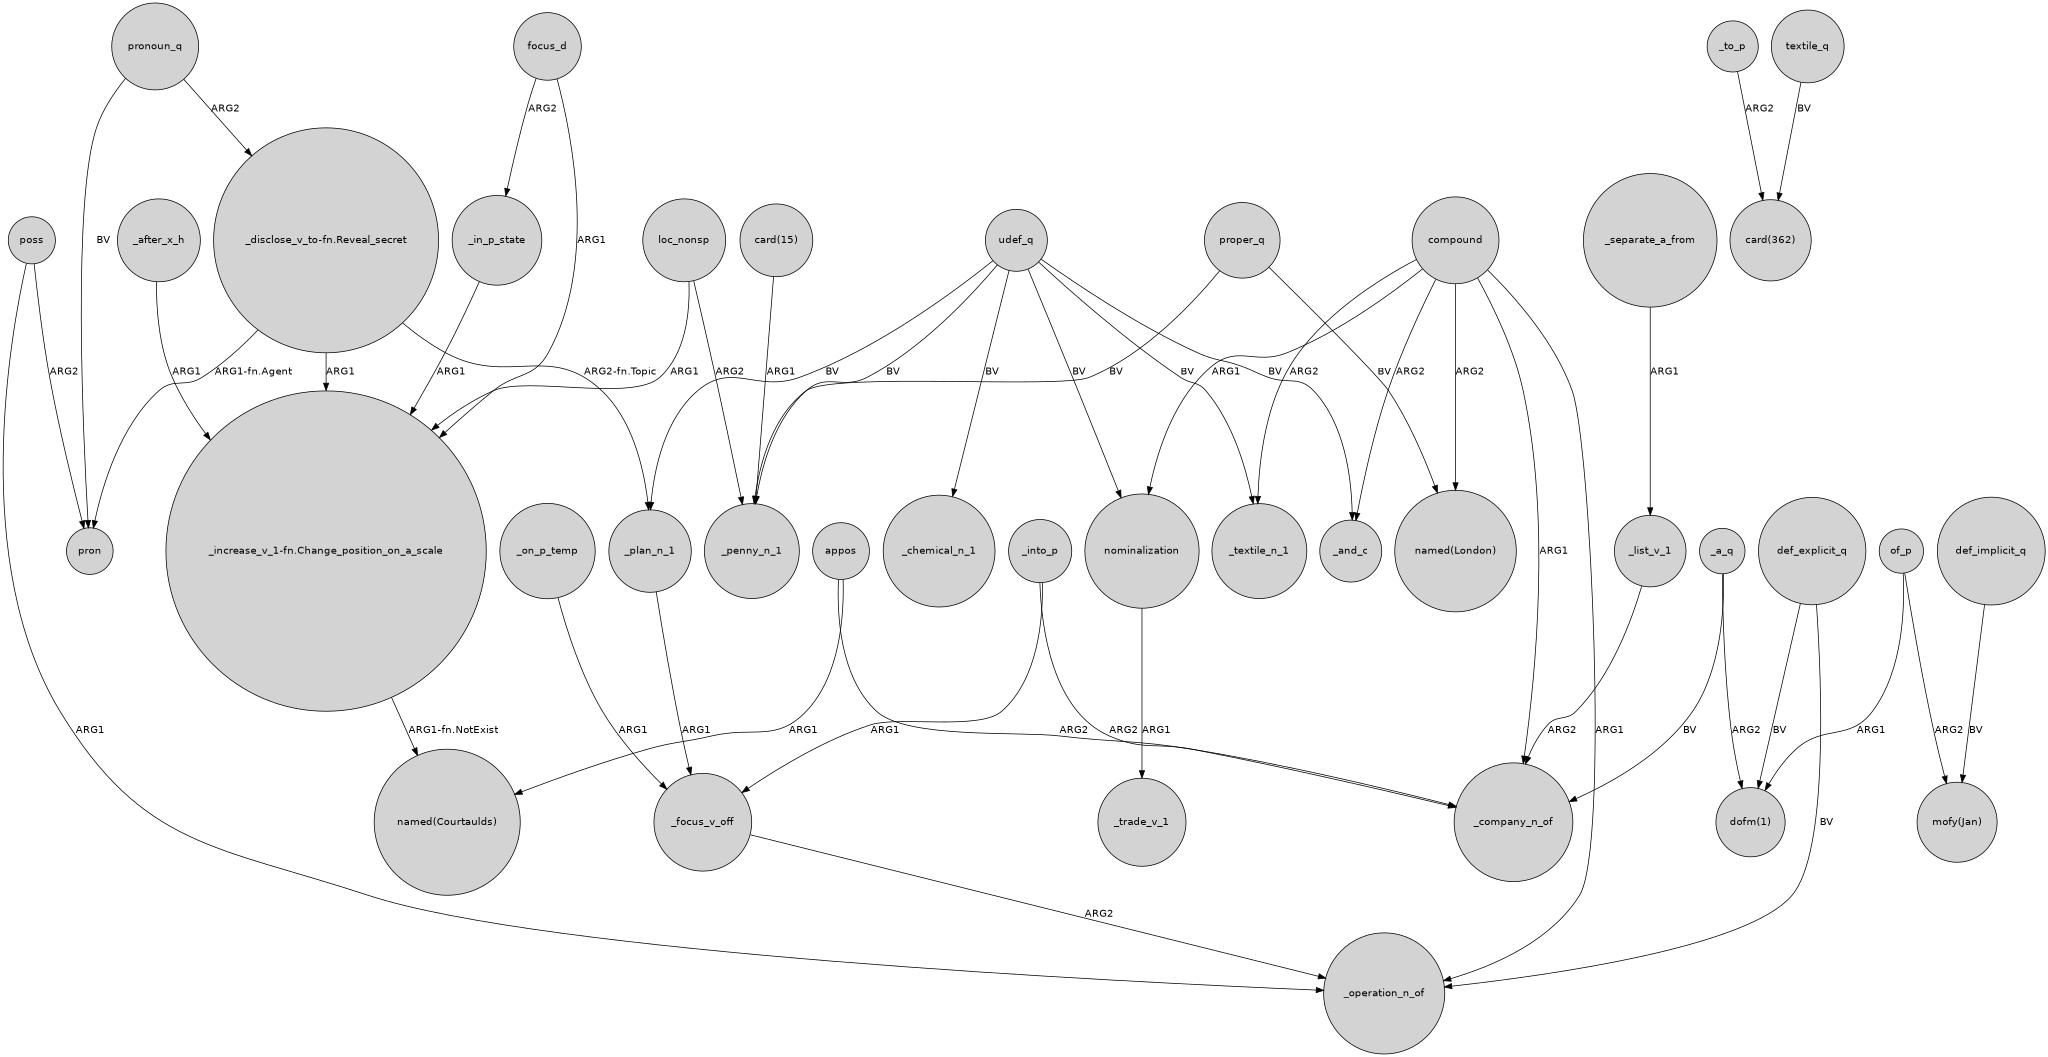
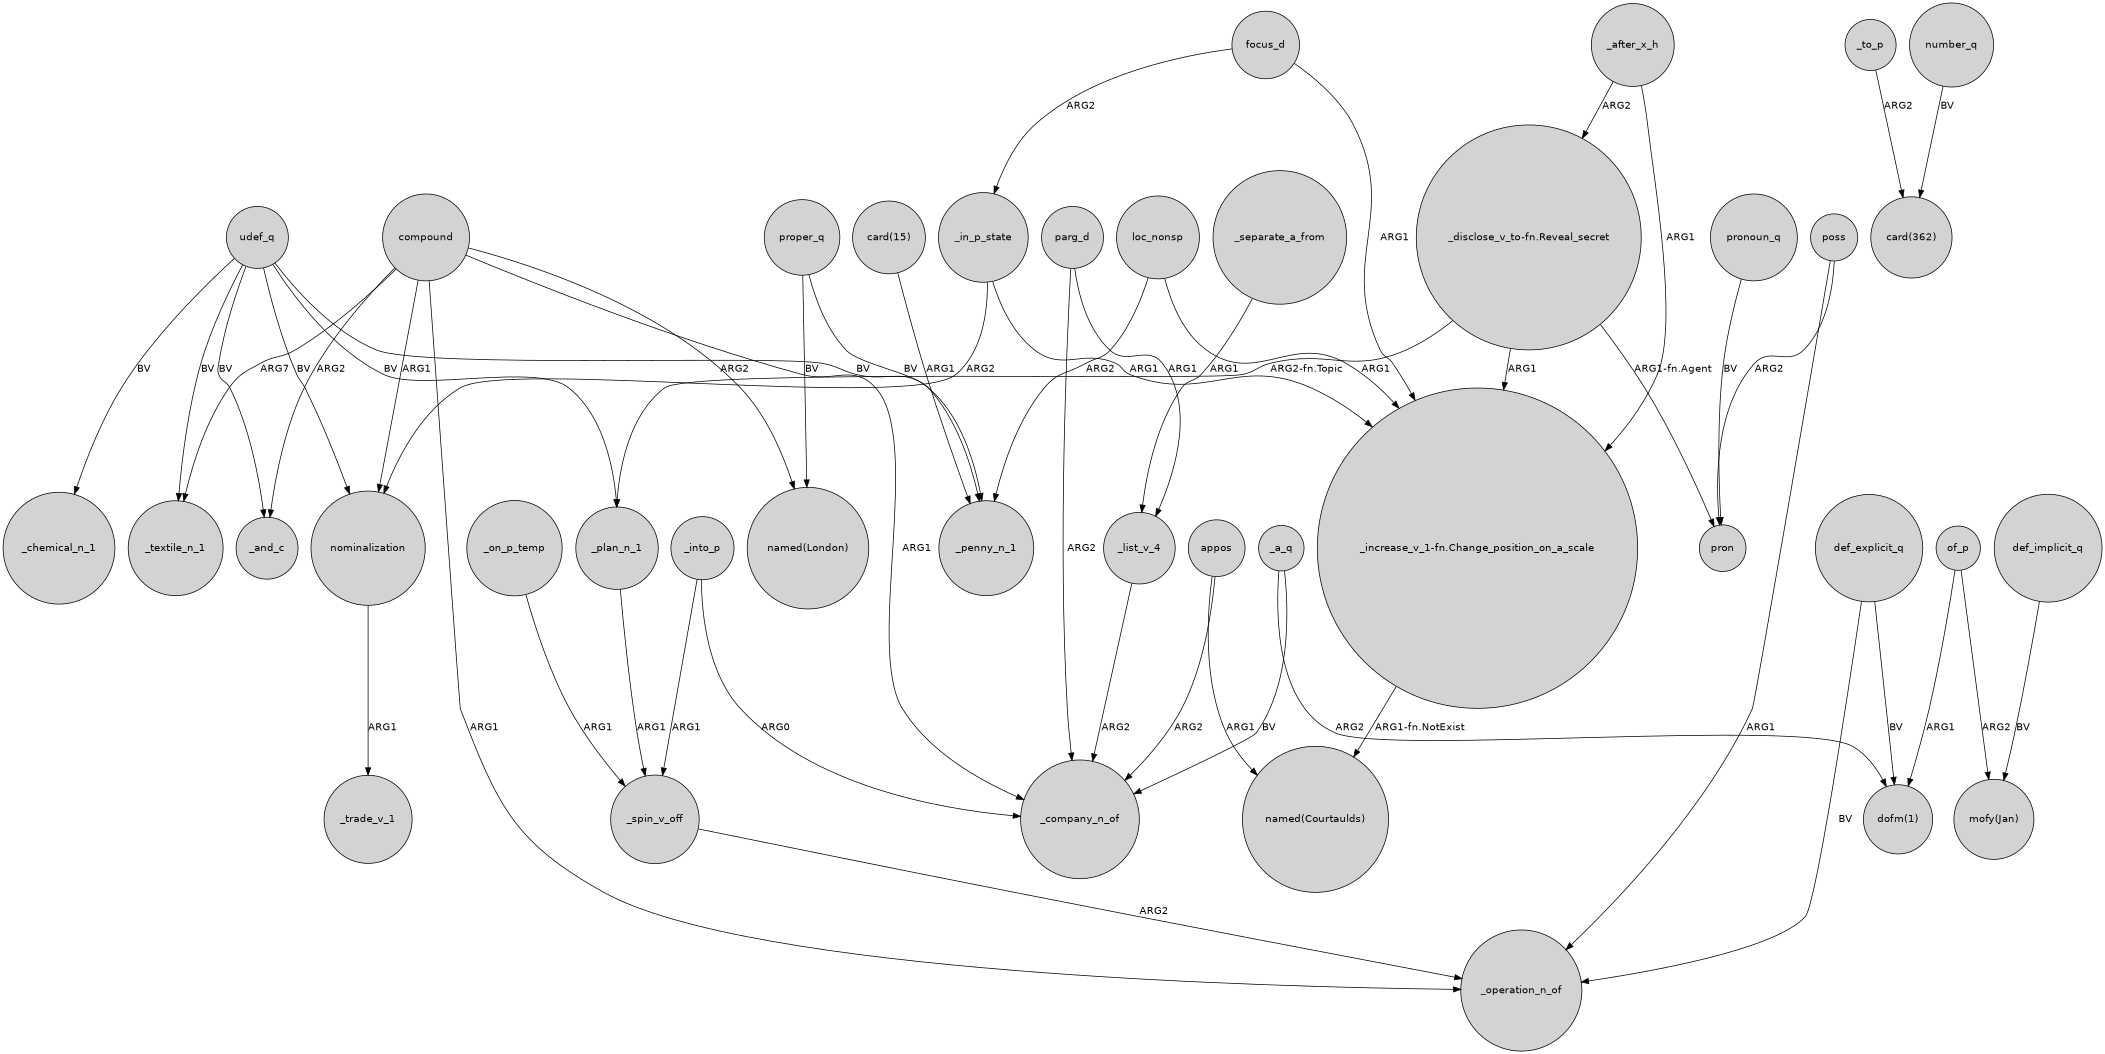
(1808, 46) -> (1952, 45)
(215, 115) -> (1600, 107)
none -> (1073, 237)
(1305, 372) -> (275, 369)
none -> (660, 382)
(1650, 551) -> (1139, 548)
(1124, 730) -> (776, 727)
(703, 822) -> (655, 819)
